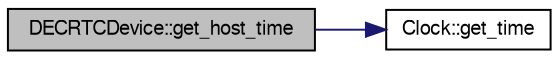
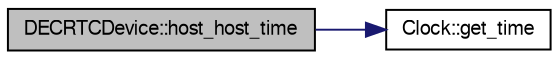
(161, 30) -> (161, 30)
